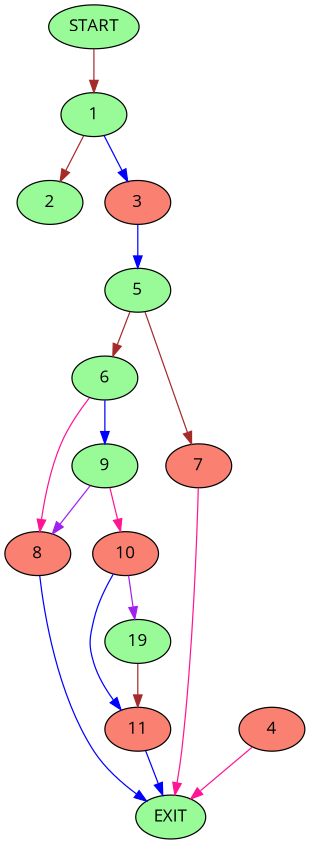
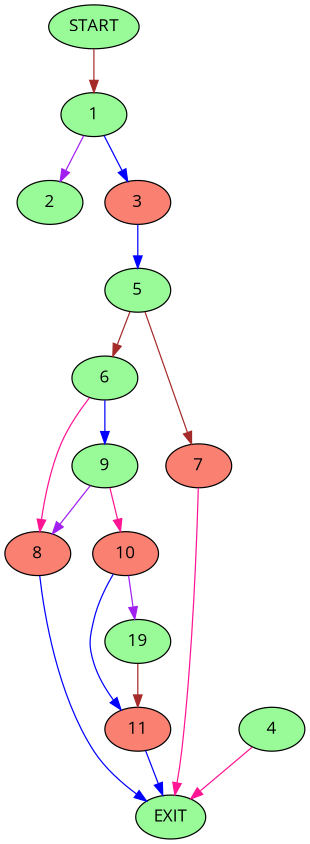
(75, 153) -> (75, 153)
(272, 729) -> (272, 729)
